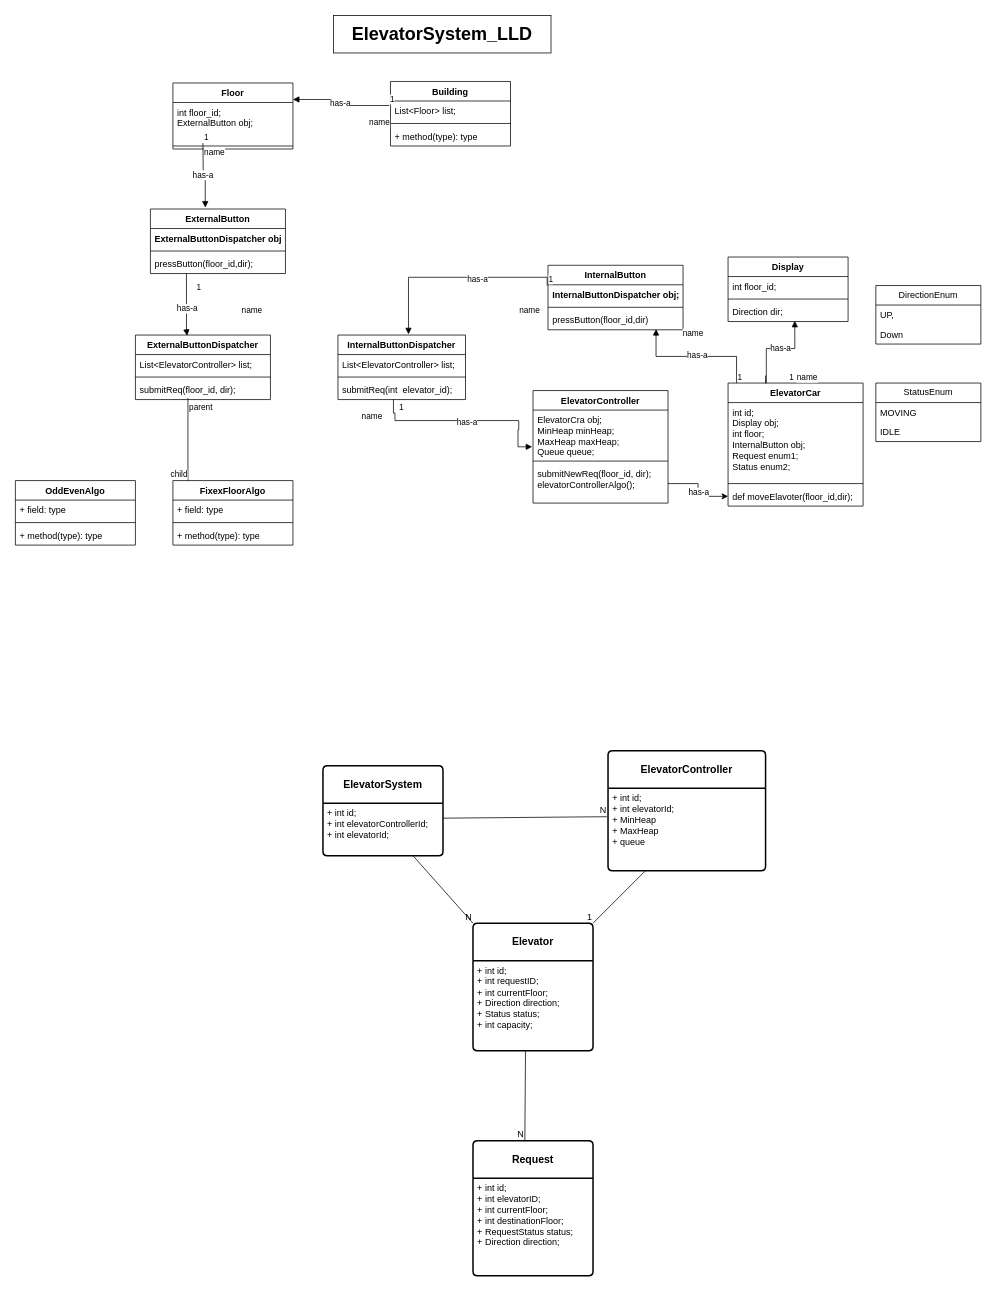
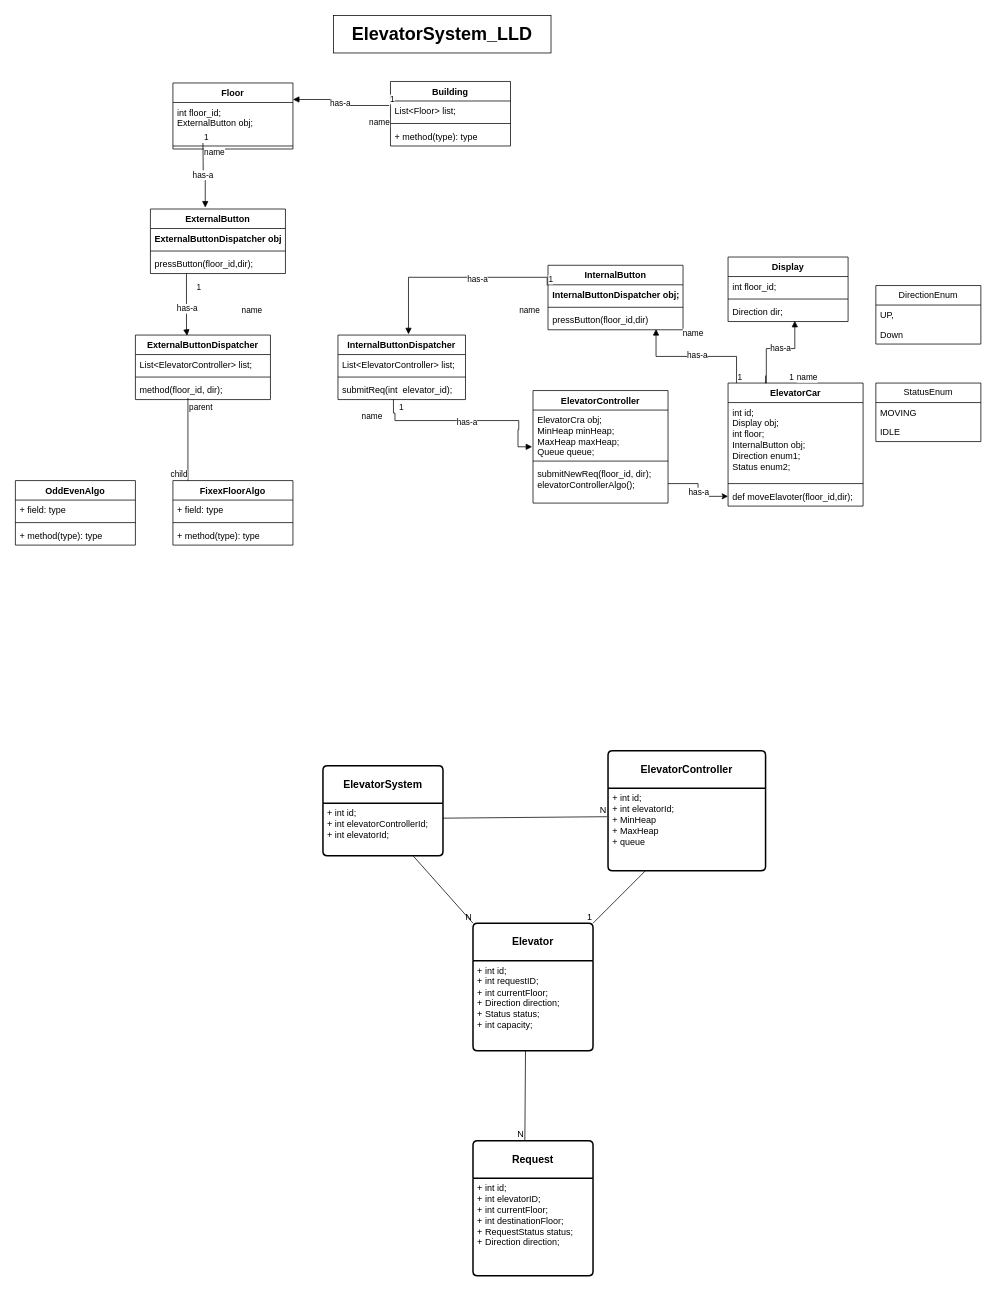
(195, 391) -> (188, 391)
(777, 440) -> (777, 440)
